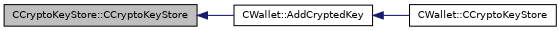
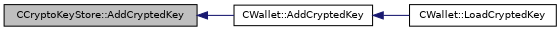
(101, 15) -> (101, 15)
(483, 15) -> (483, 15)
